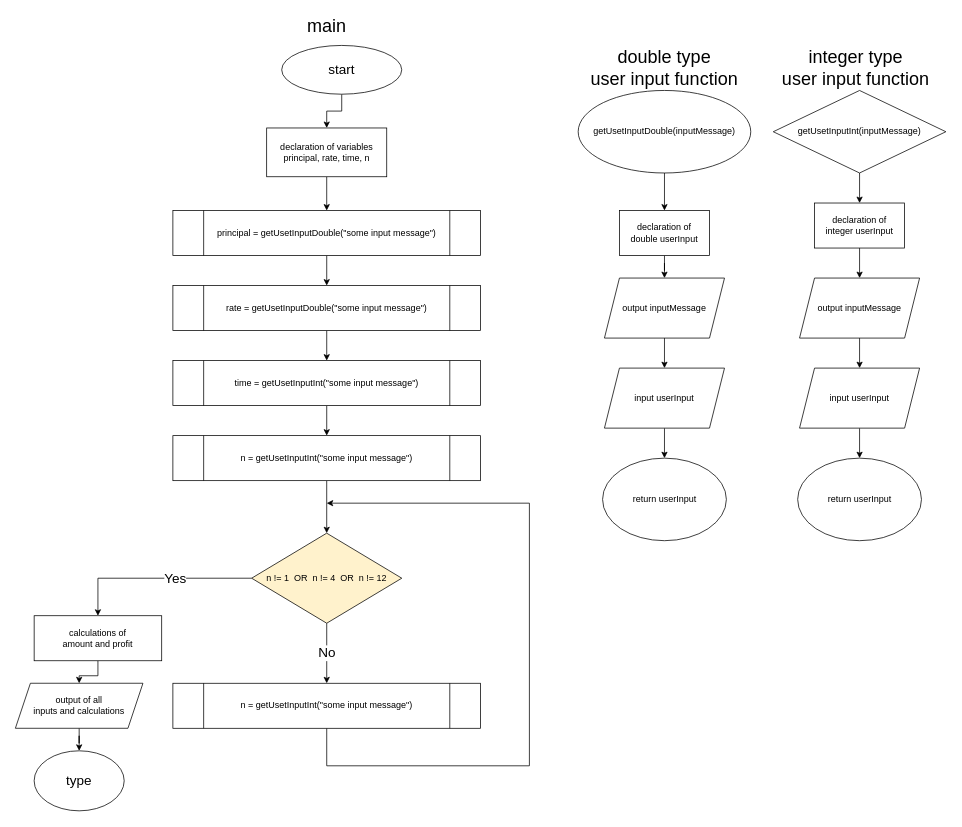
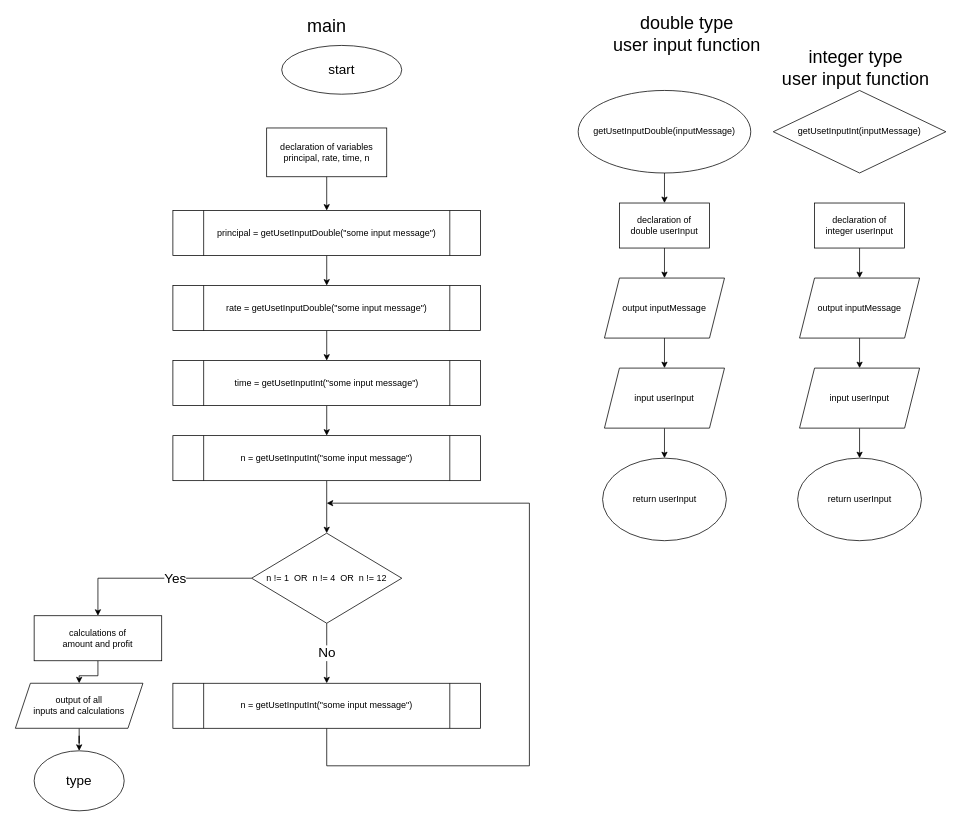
(664, 68) -> (687, 34)
(342, 104) -> none
(859, 185) -> none
(664, 233) -> (664, 225)
(327, 578) -> (327, 578)
